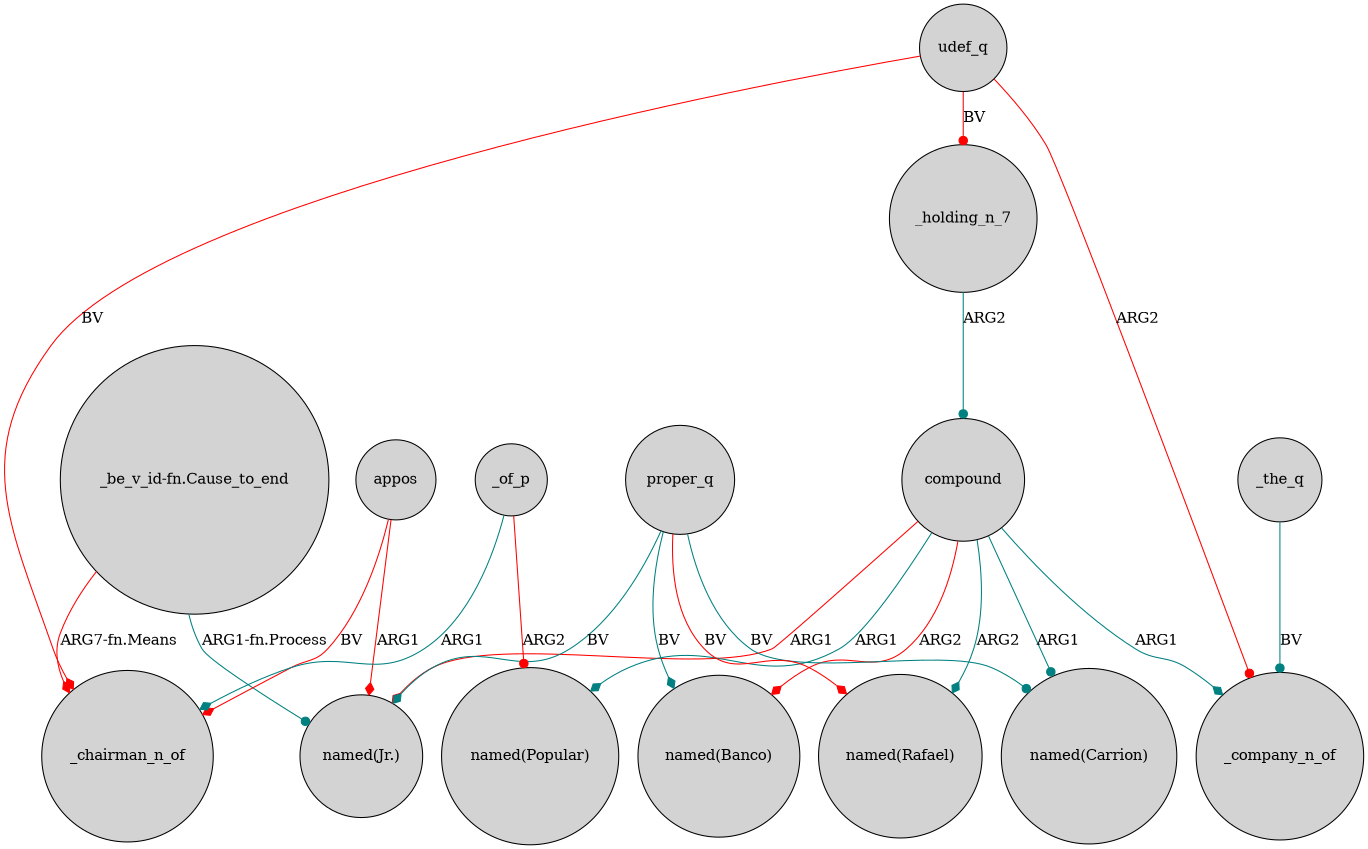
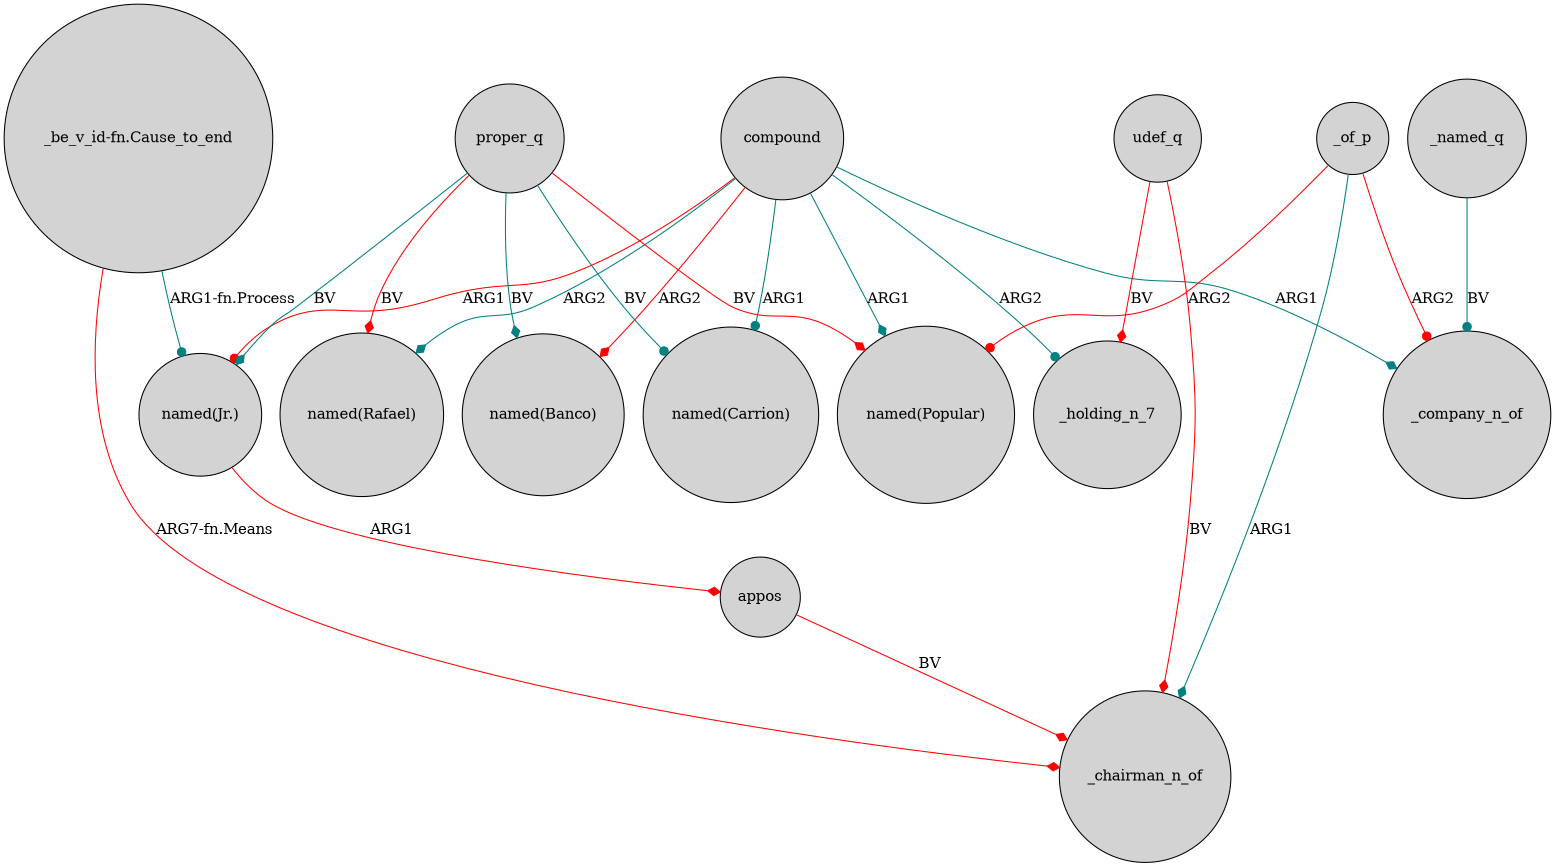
(963, 114) -> (1136, 256)
none -> (693, 281)
(963, 351) -> (945, 260)
(1134, 367) -> (1390, 254)
(1280, 480) -> (1467, 138)
(381, 601) -> (460, 556)
(635, 657) -> (492, 287)
